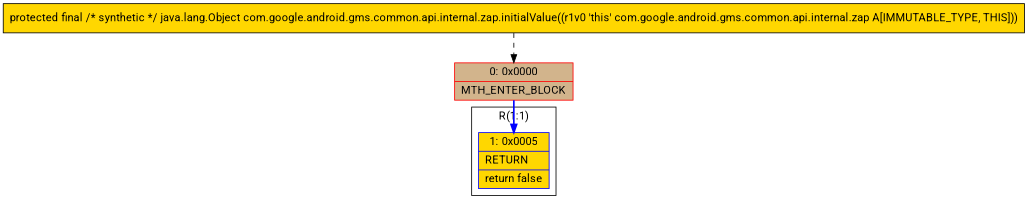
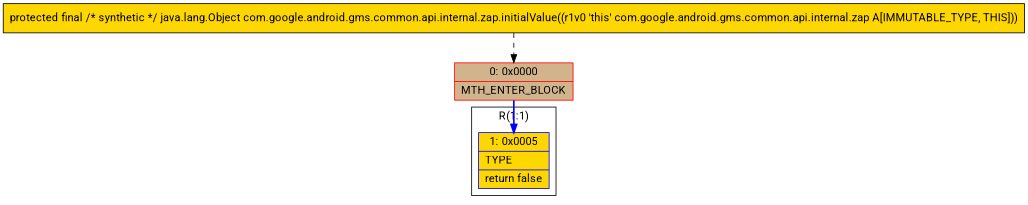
(507, 160) -> (499, 160)
